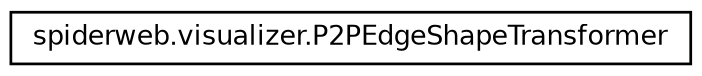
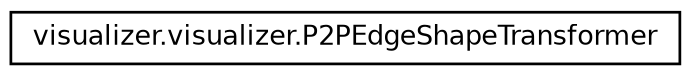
(351, 38) -> (345, 38)
